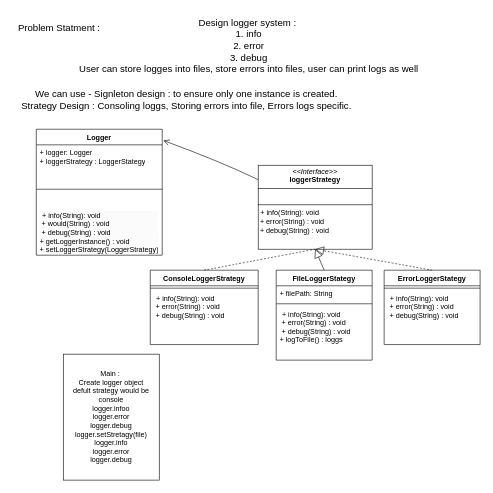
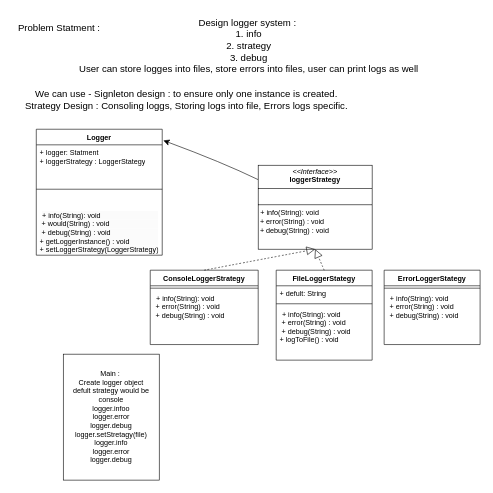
(249, 51) -> (249, 51)
(187, 99) -> (187, 99)
(168, 142) -> (169, 143)
(100, 158) -> (100, 158)
(310, 250) -> (305, 251)
(377, 260) -> none
(322, 266) -> (322, 266)
(311, 294) -> (307, 294)
(319, 328) -> (319, 328)
